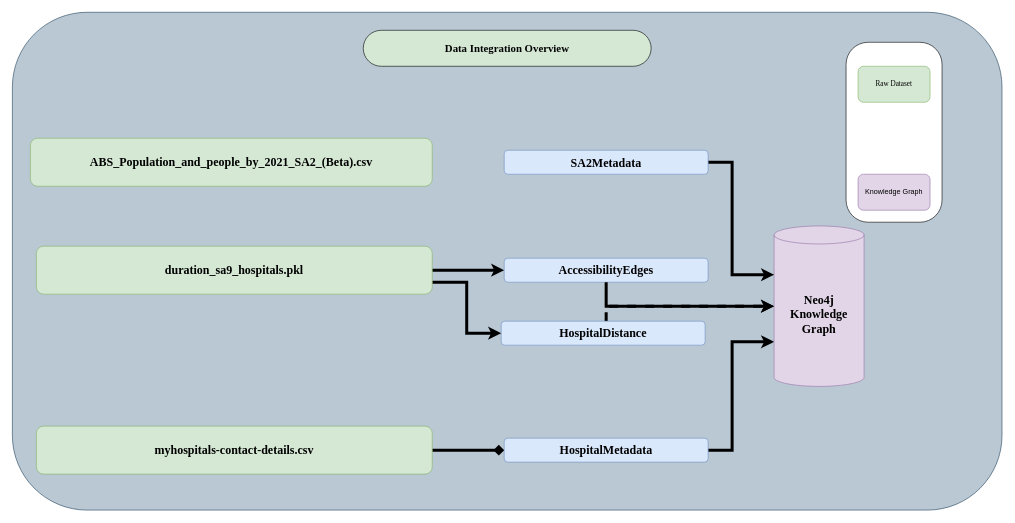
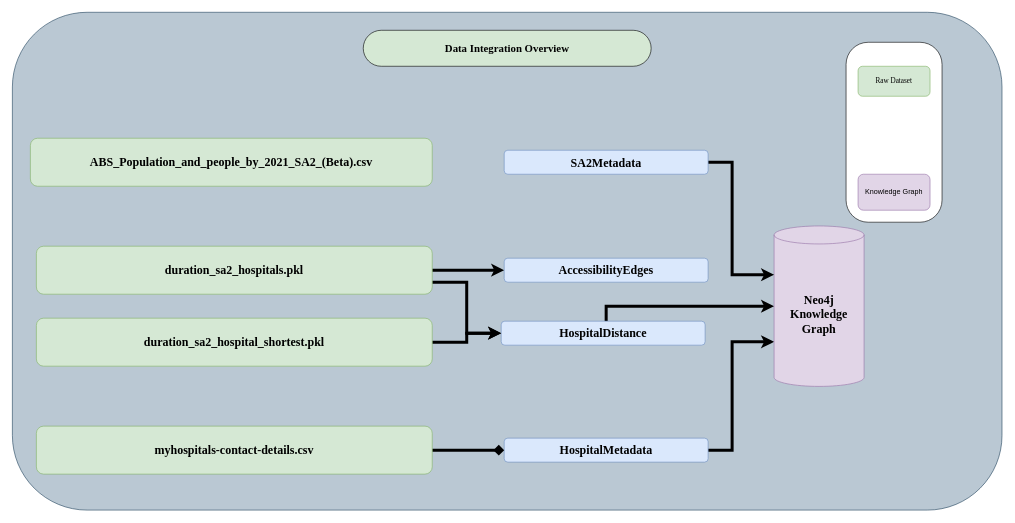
(894, 84) -> (894, 81)
(234, 270) -> (234, 270)
(606, 293) -> none
(606, 311) -> (606, 311)
none -> (234, 342)
none -> (453, 342)
